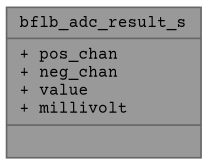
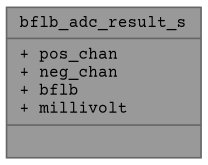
(55, 90) -> (50, 90)
